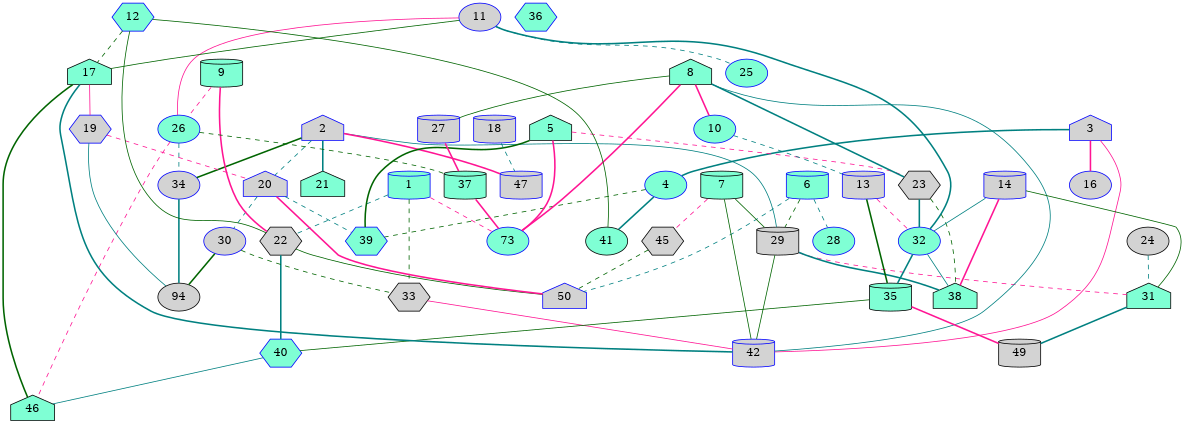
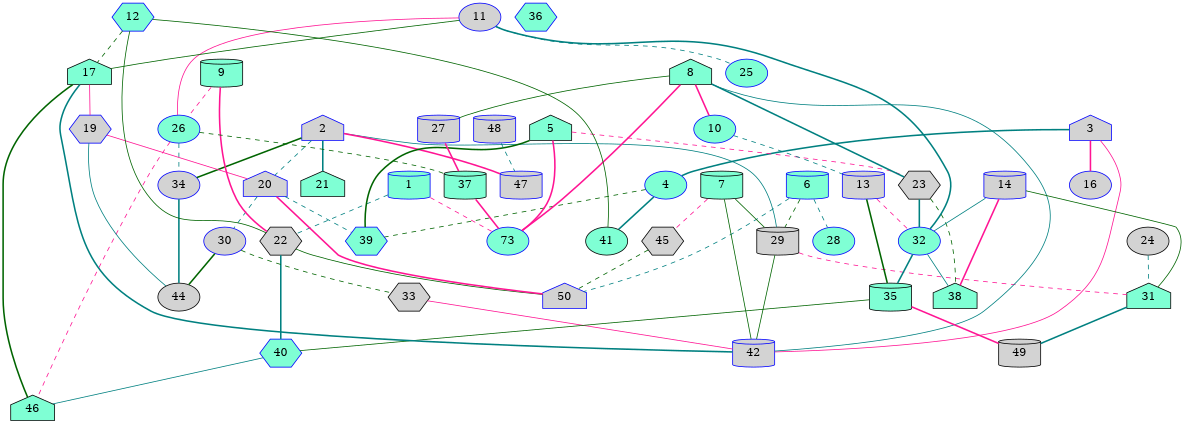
(495, 129) -> (495, 129)
(174, 156) -> (174, 156)
(409, 241) -> none
(894, 276) -> none
(179, 297) -> (179, 297)
